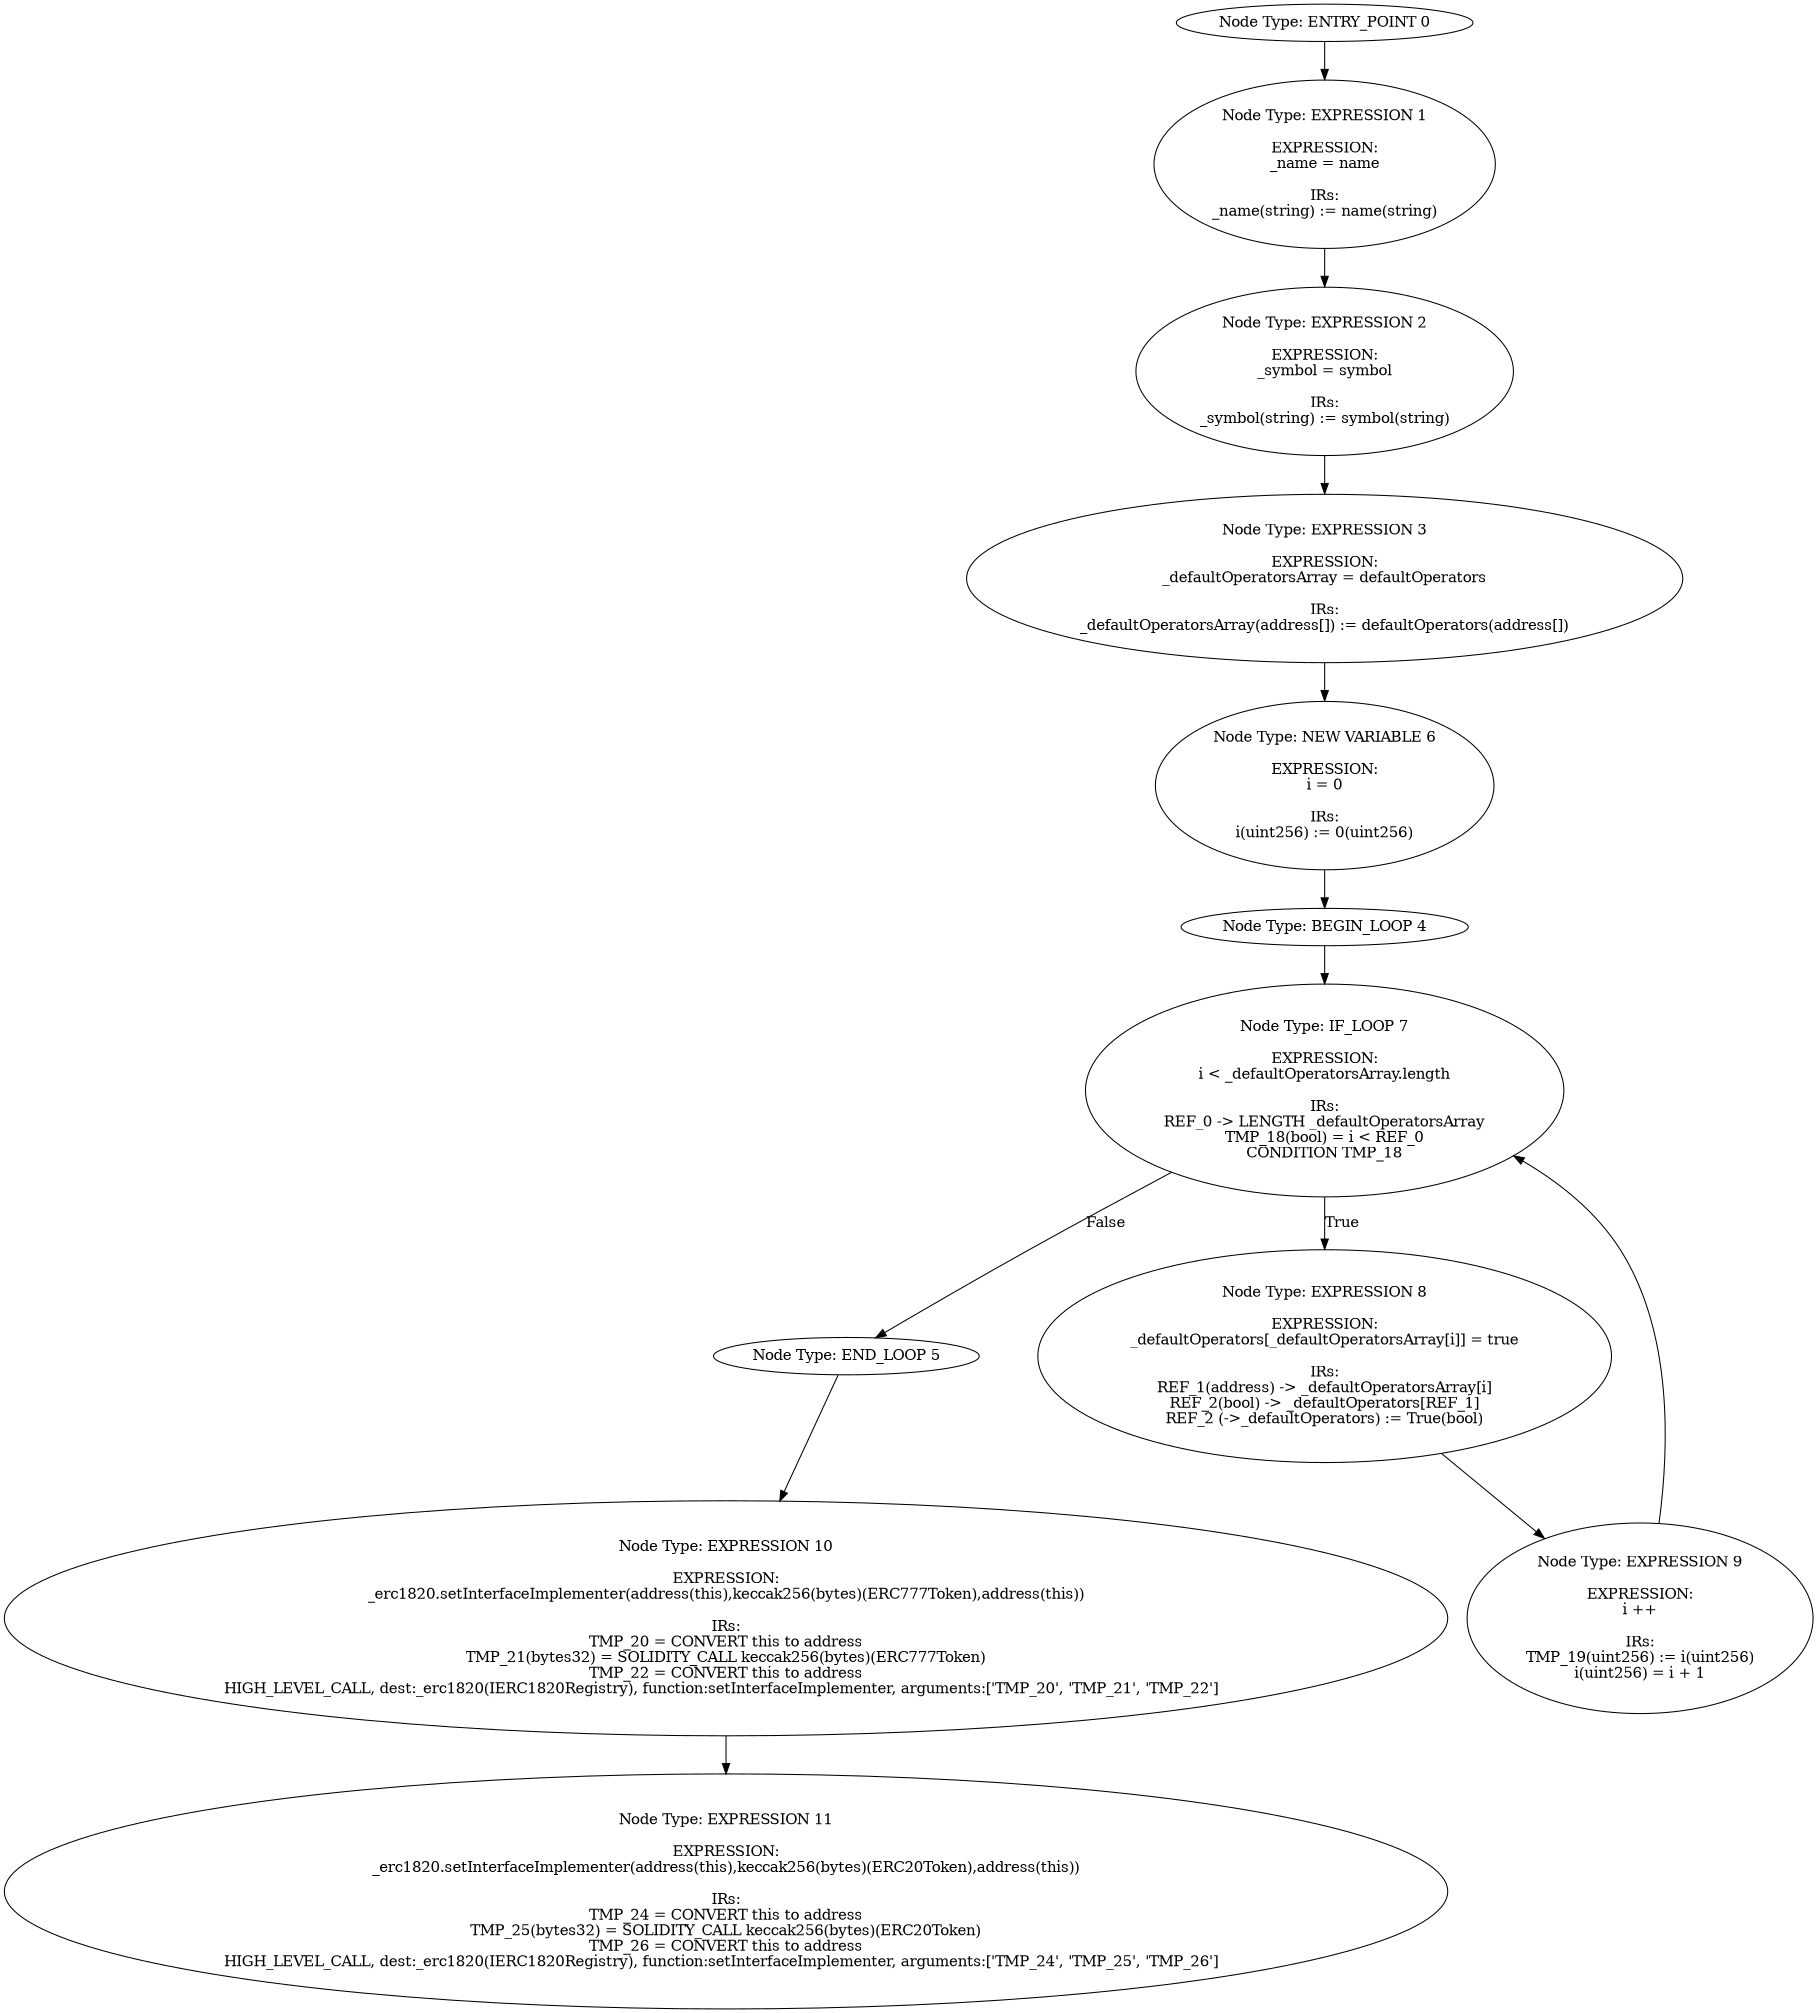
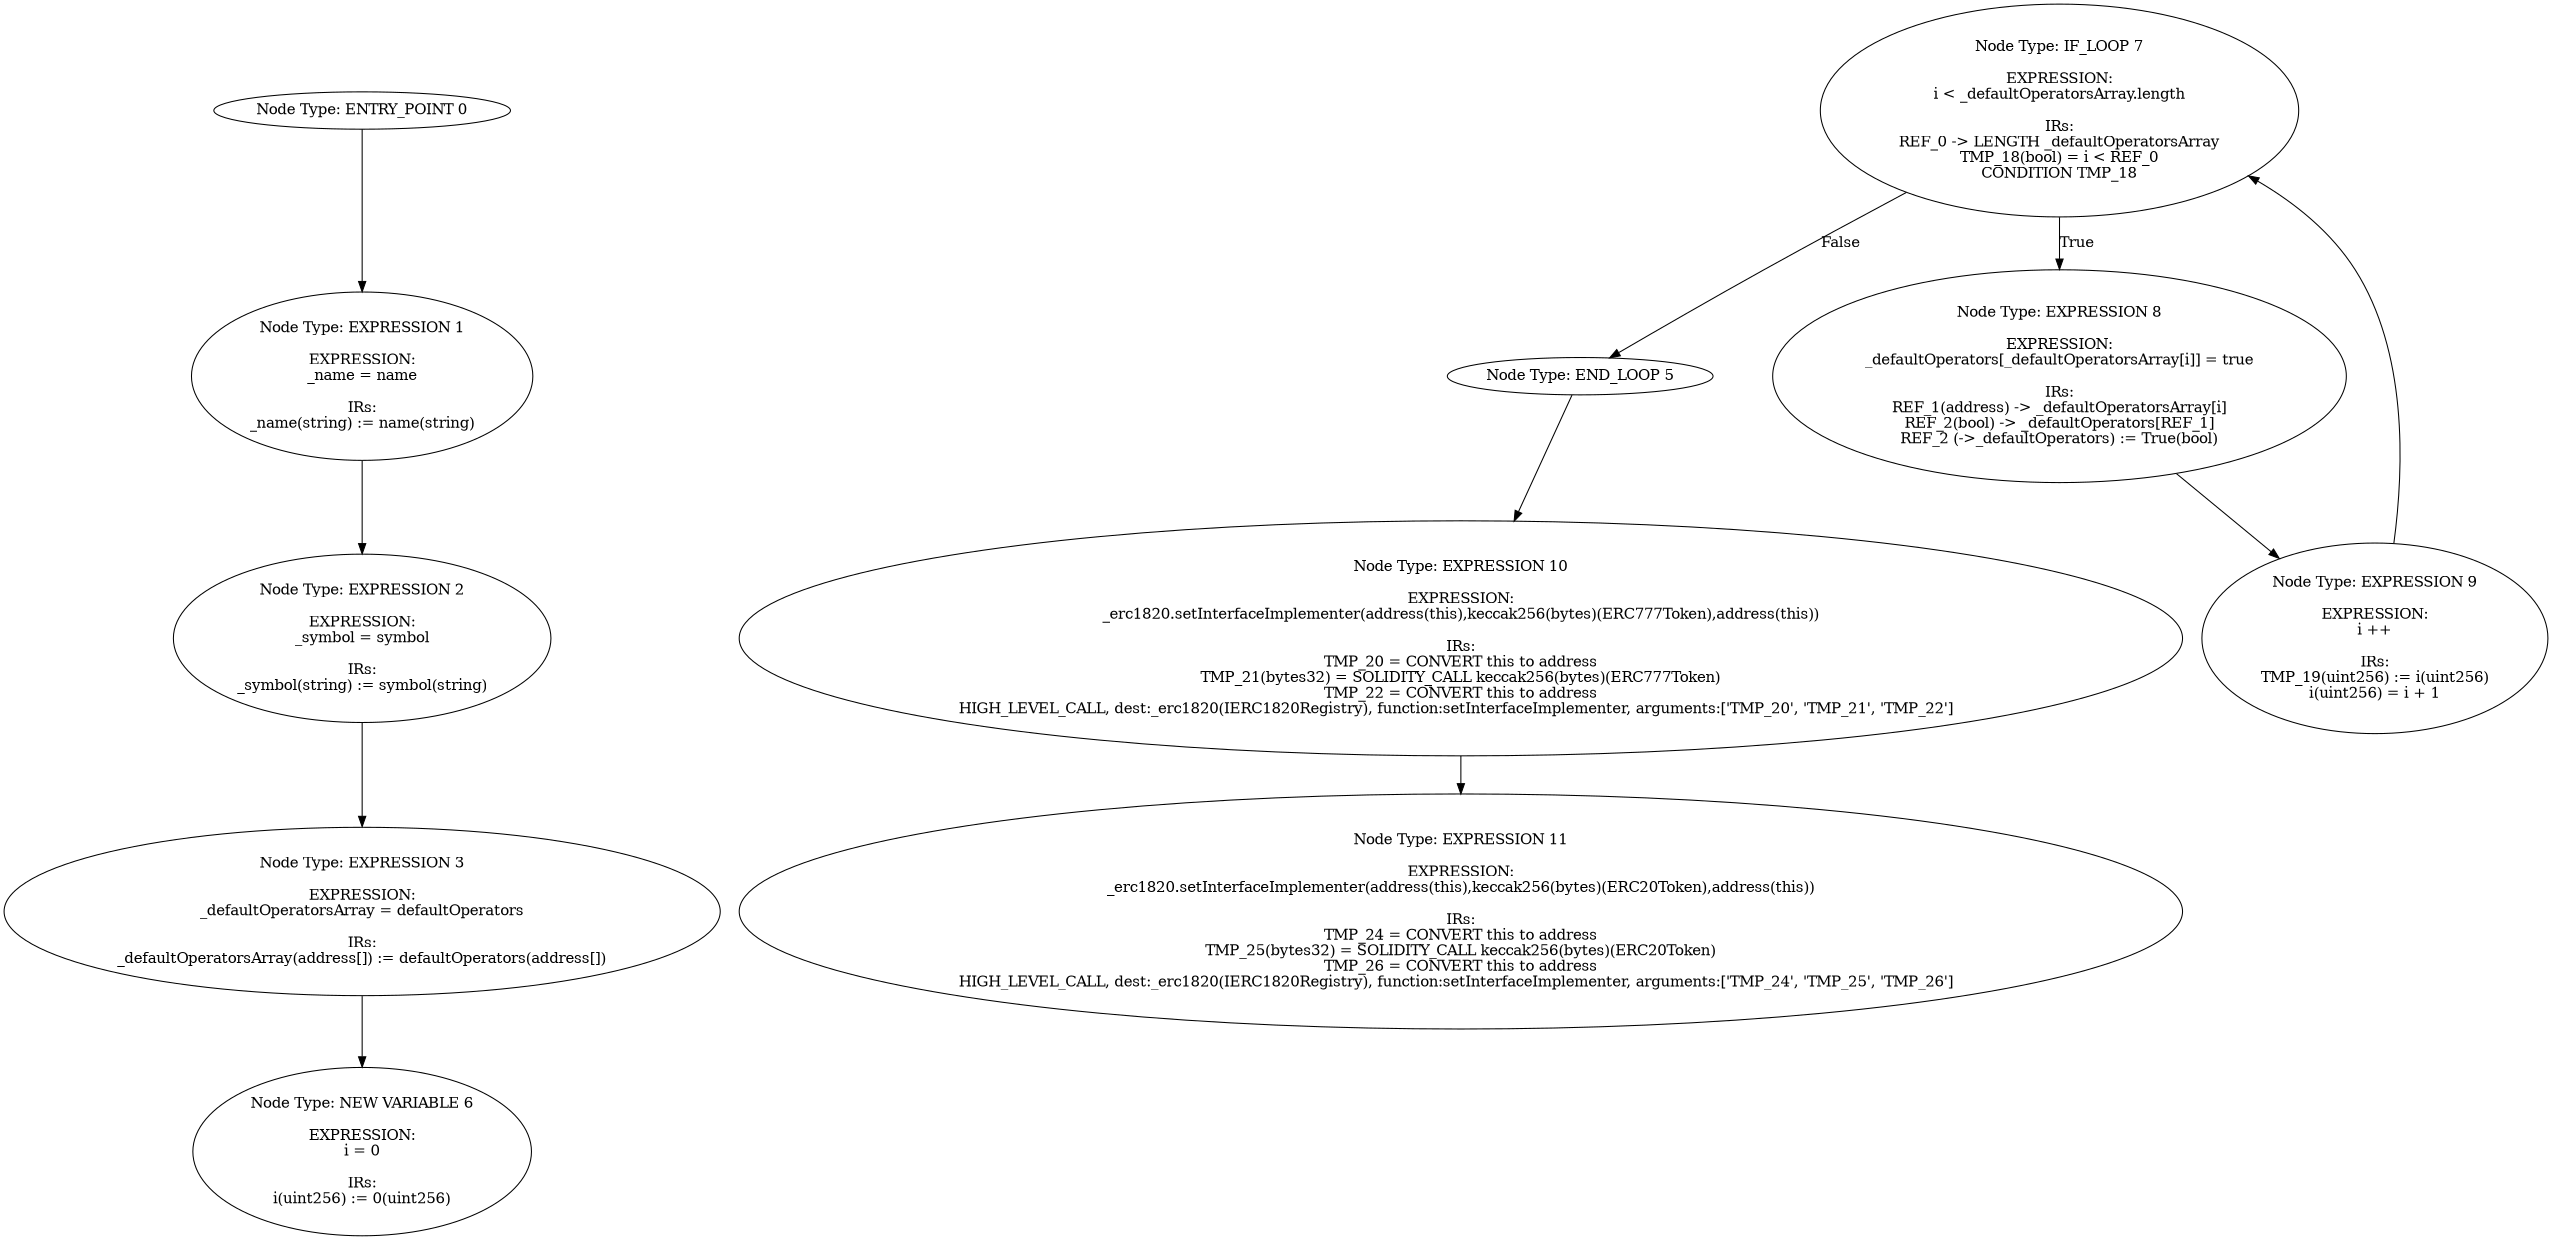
(1325, 927) -> none
